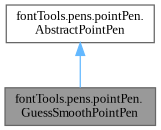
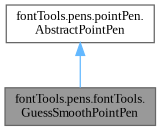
(80, 107) -> (80, 107)
